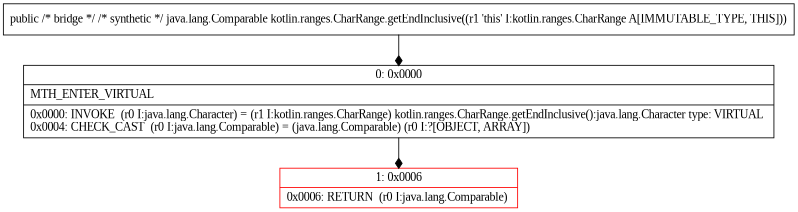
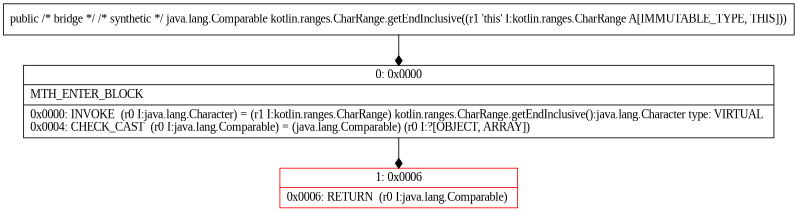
(92, 94) -> (87, 94)
